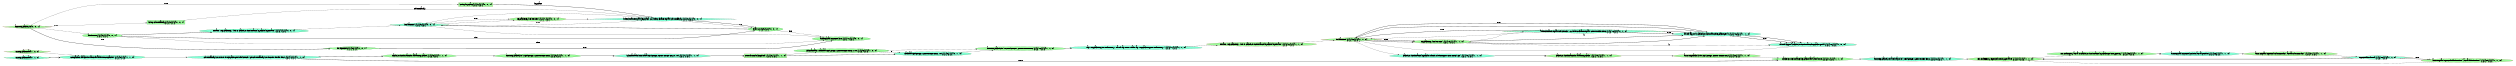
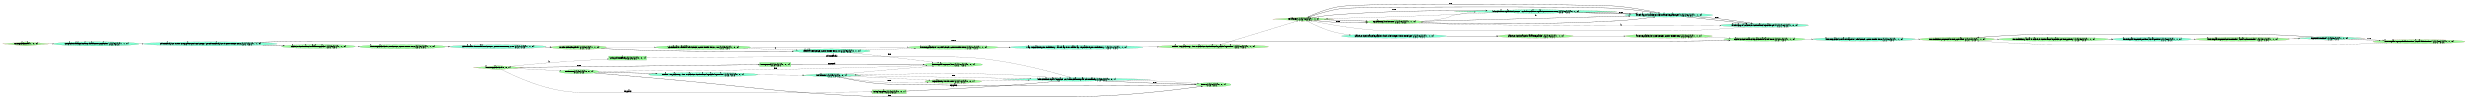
(166, 4) -> (628, 91)
(56, 25) -> (549, 62)
(802, 34) -> (896, 58)
(352, 48) -> (775, 64)
(585, 48) -> (831, 64)
(765, 56) -> (579, 47)
(27, 58) -> none
